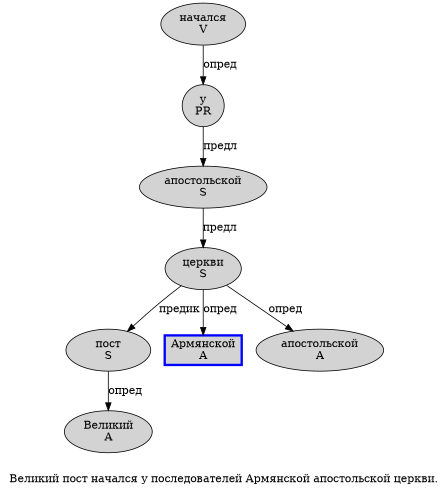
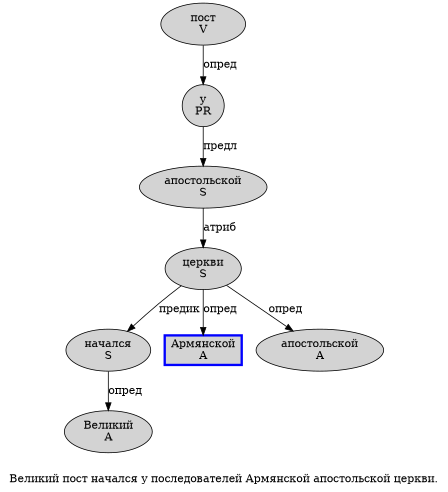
(203, 24) -> (203, 24)
(220, 228) -> (220, 228)
(108, 350) -> (108, 350)
